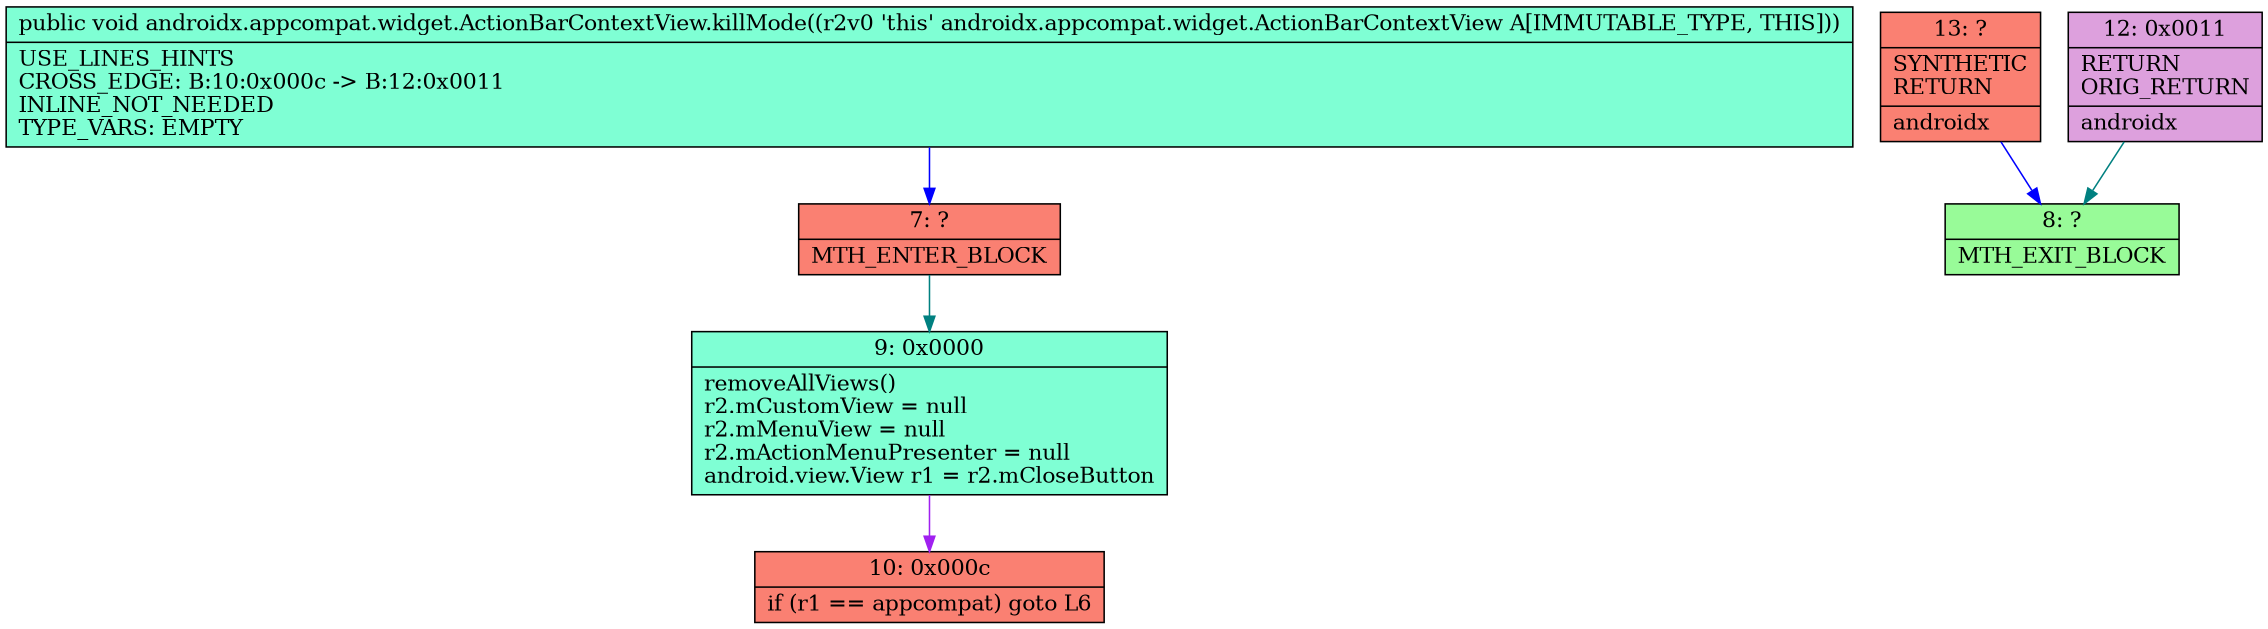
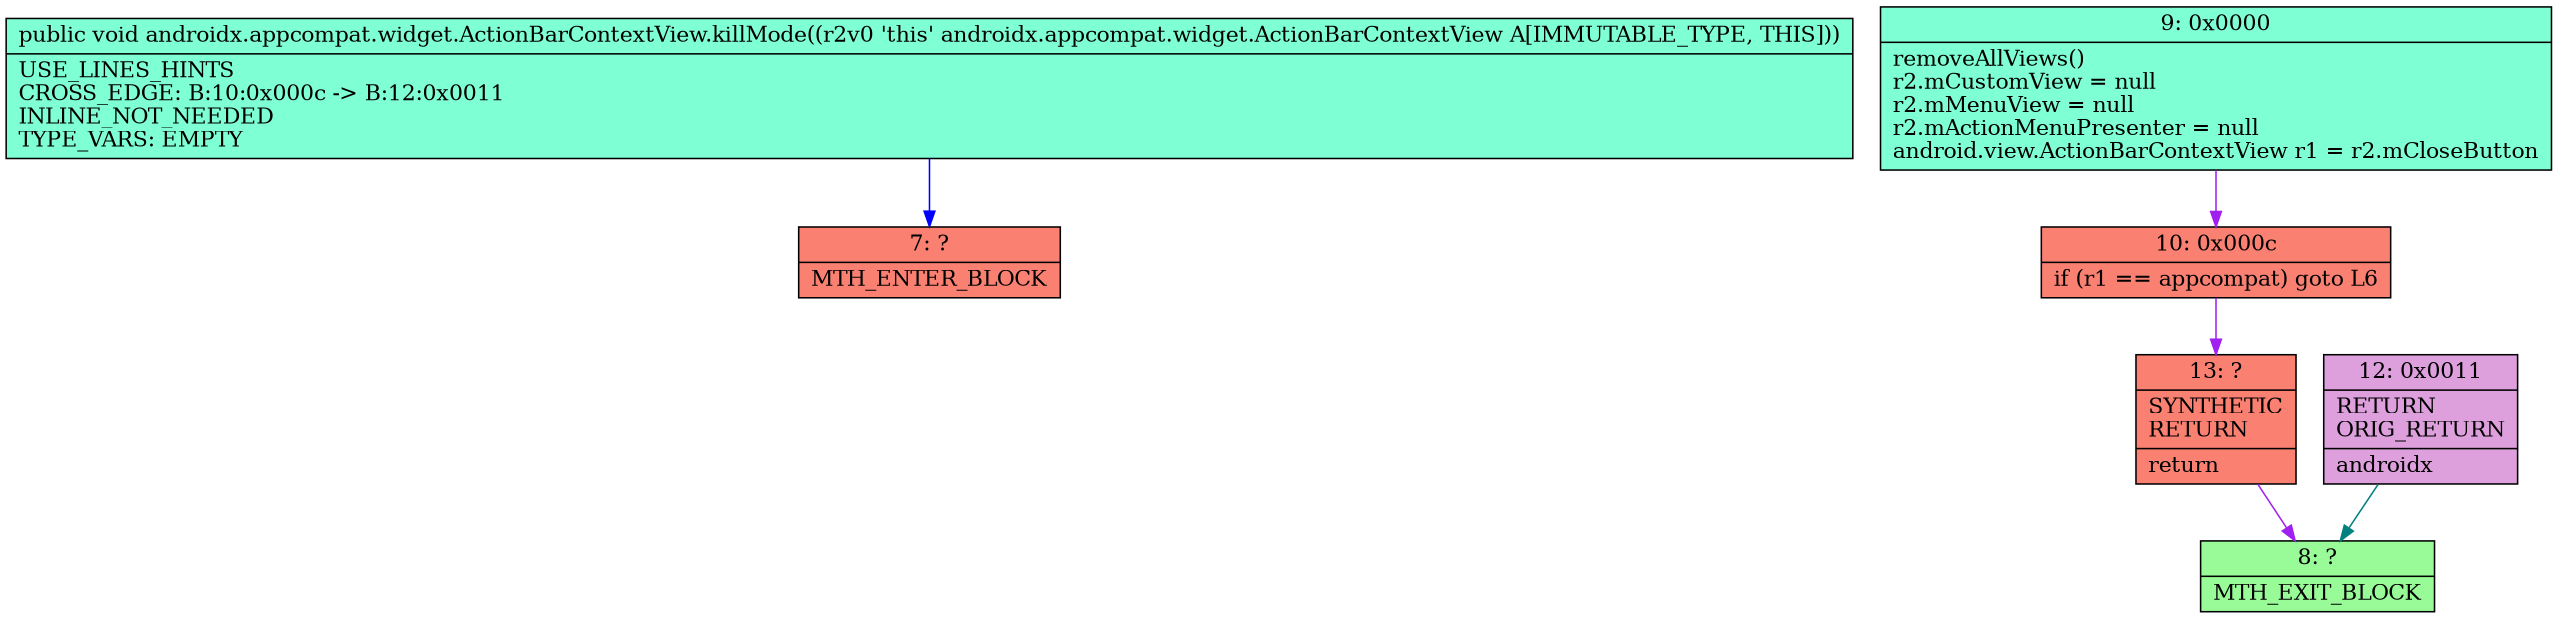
(1942, 123) -> (2184, 466)
(2016, 166) -> (2272, 506)
(929, 296) -> none
none -> (2216, 319)
(929, 476) -> (2216, 152)
